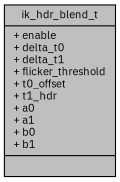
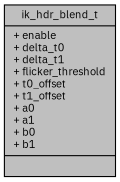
(35, 96) -> (40, 96)
